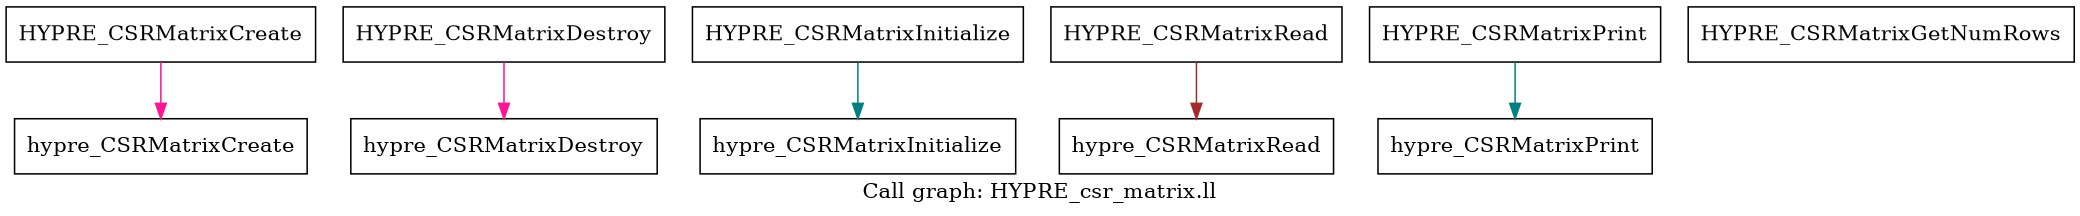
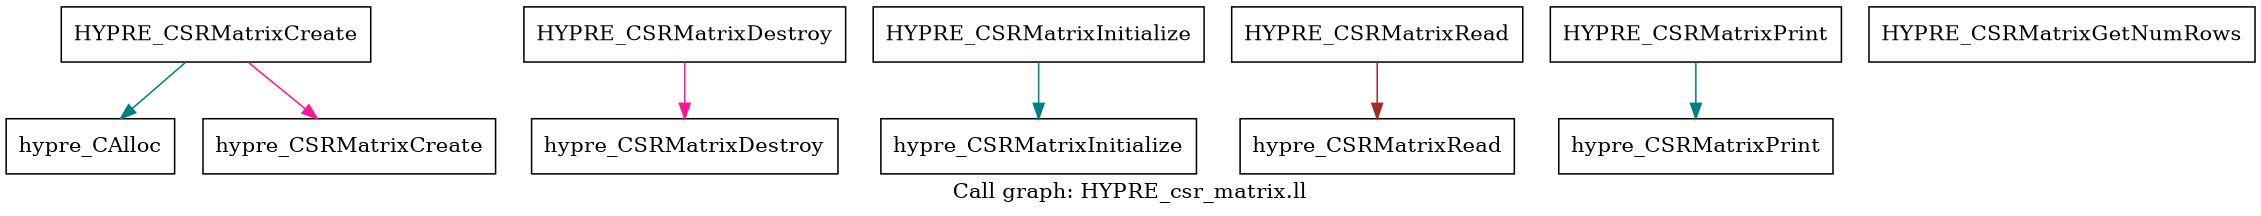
none -> (90, 146)
